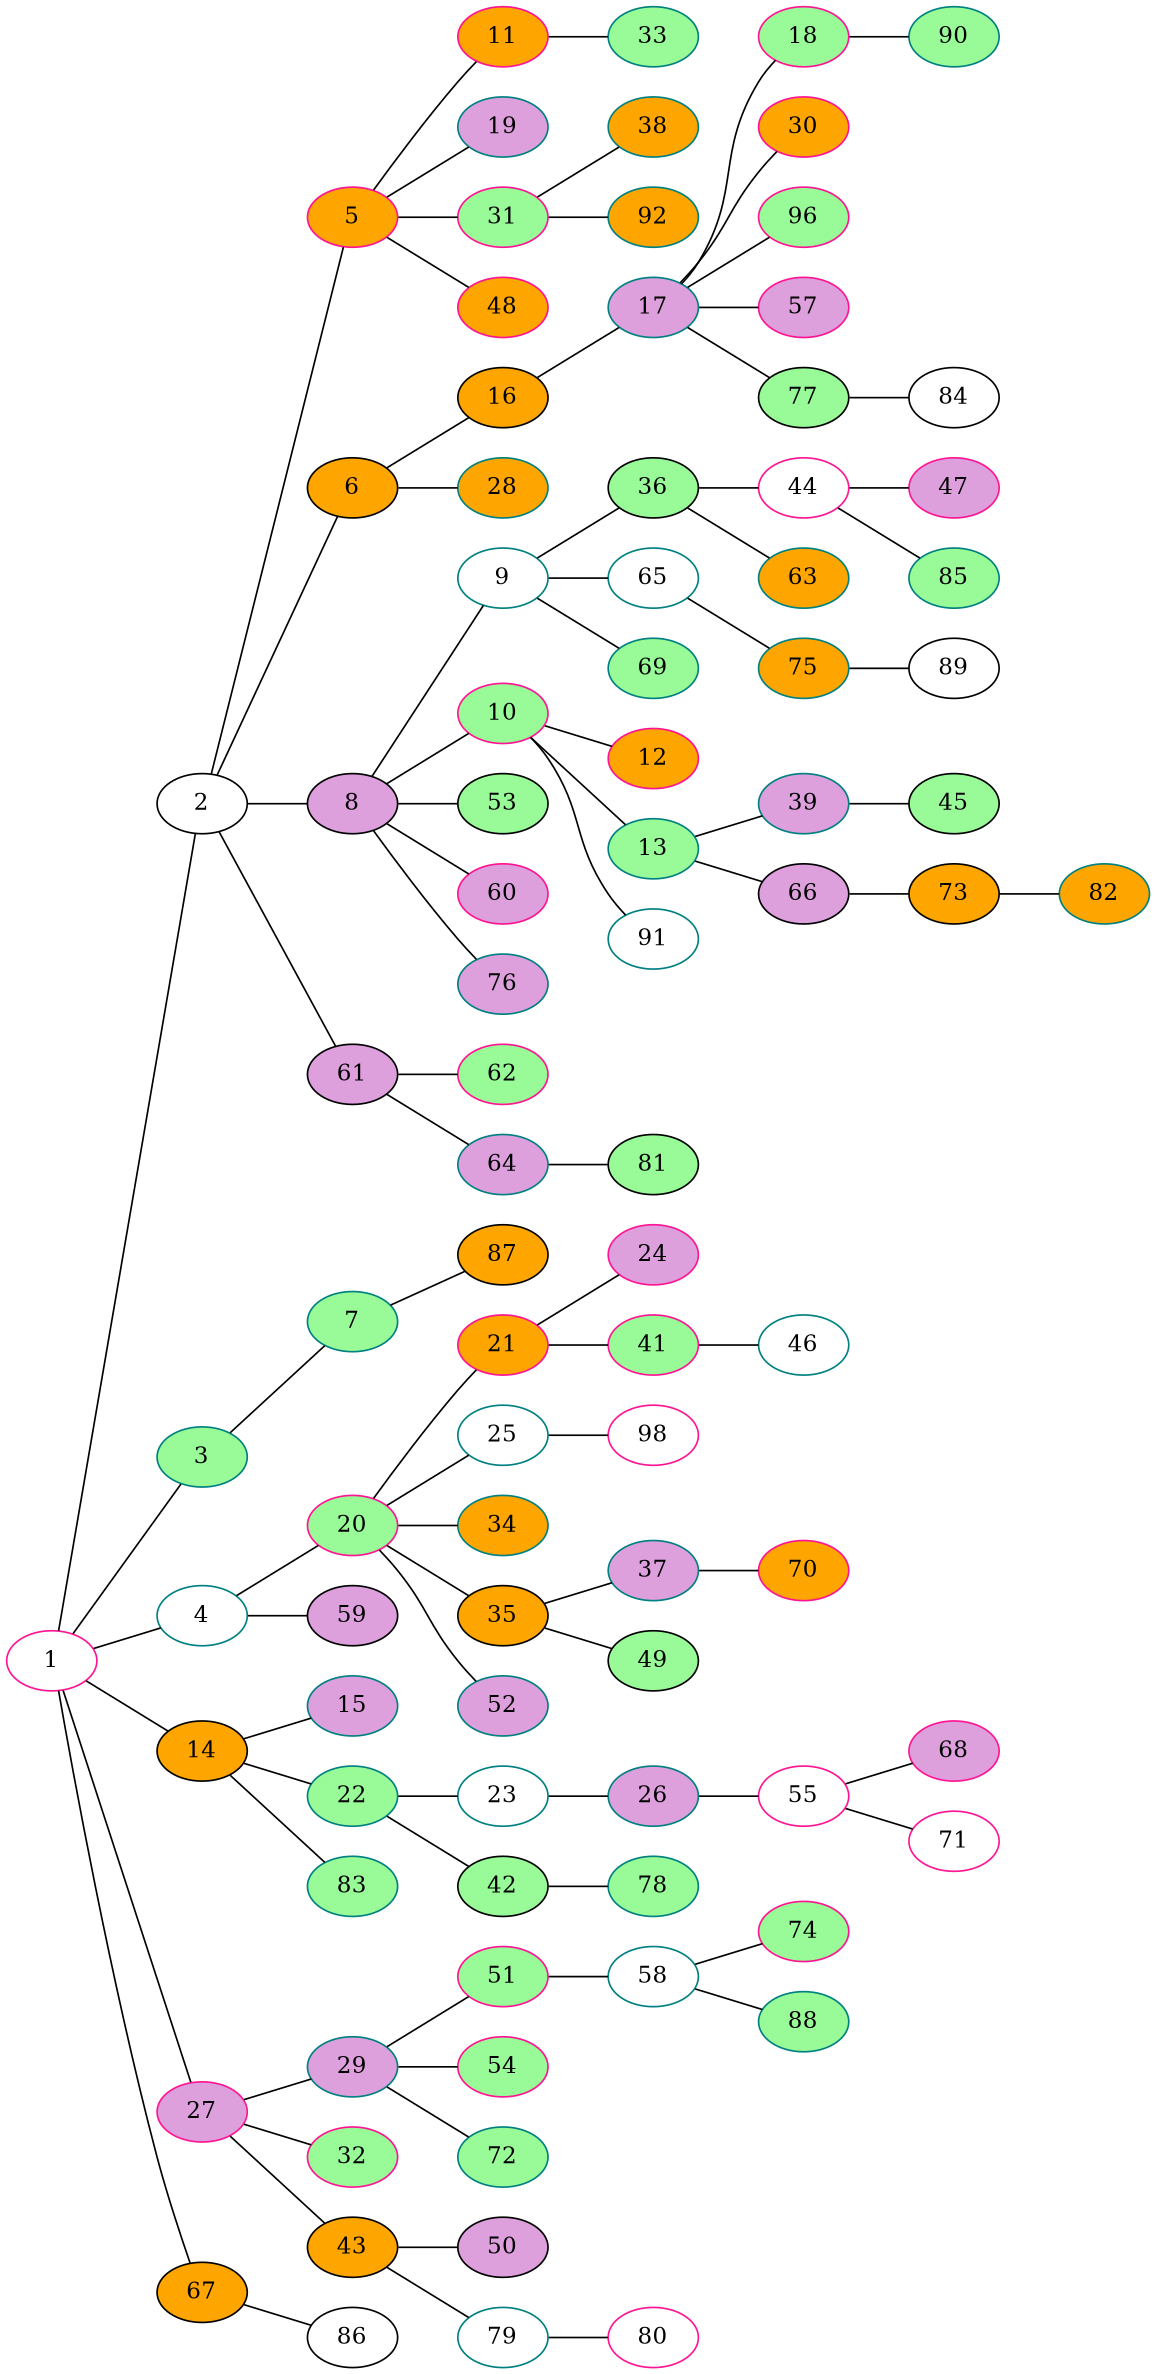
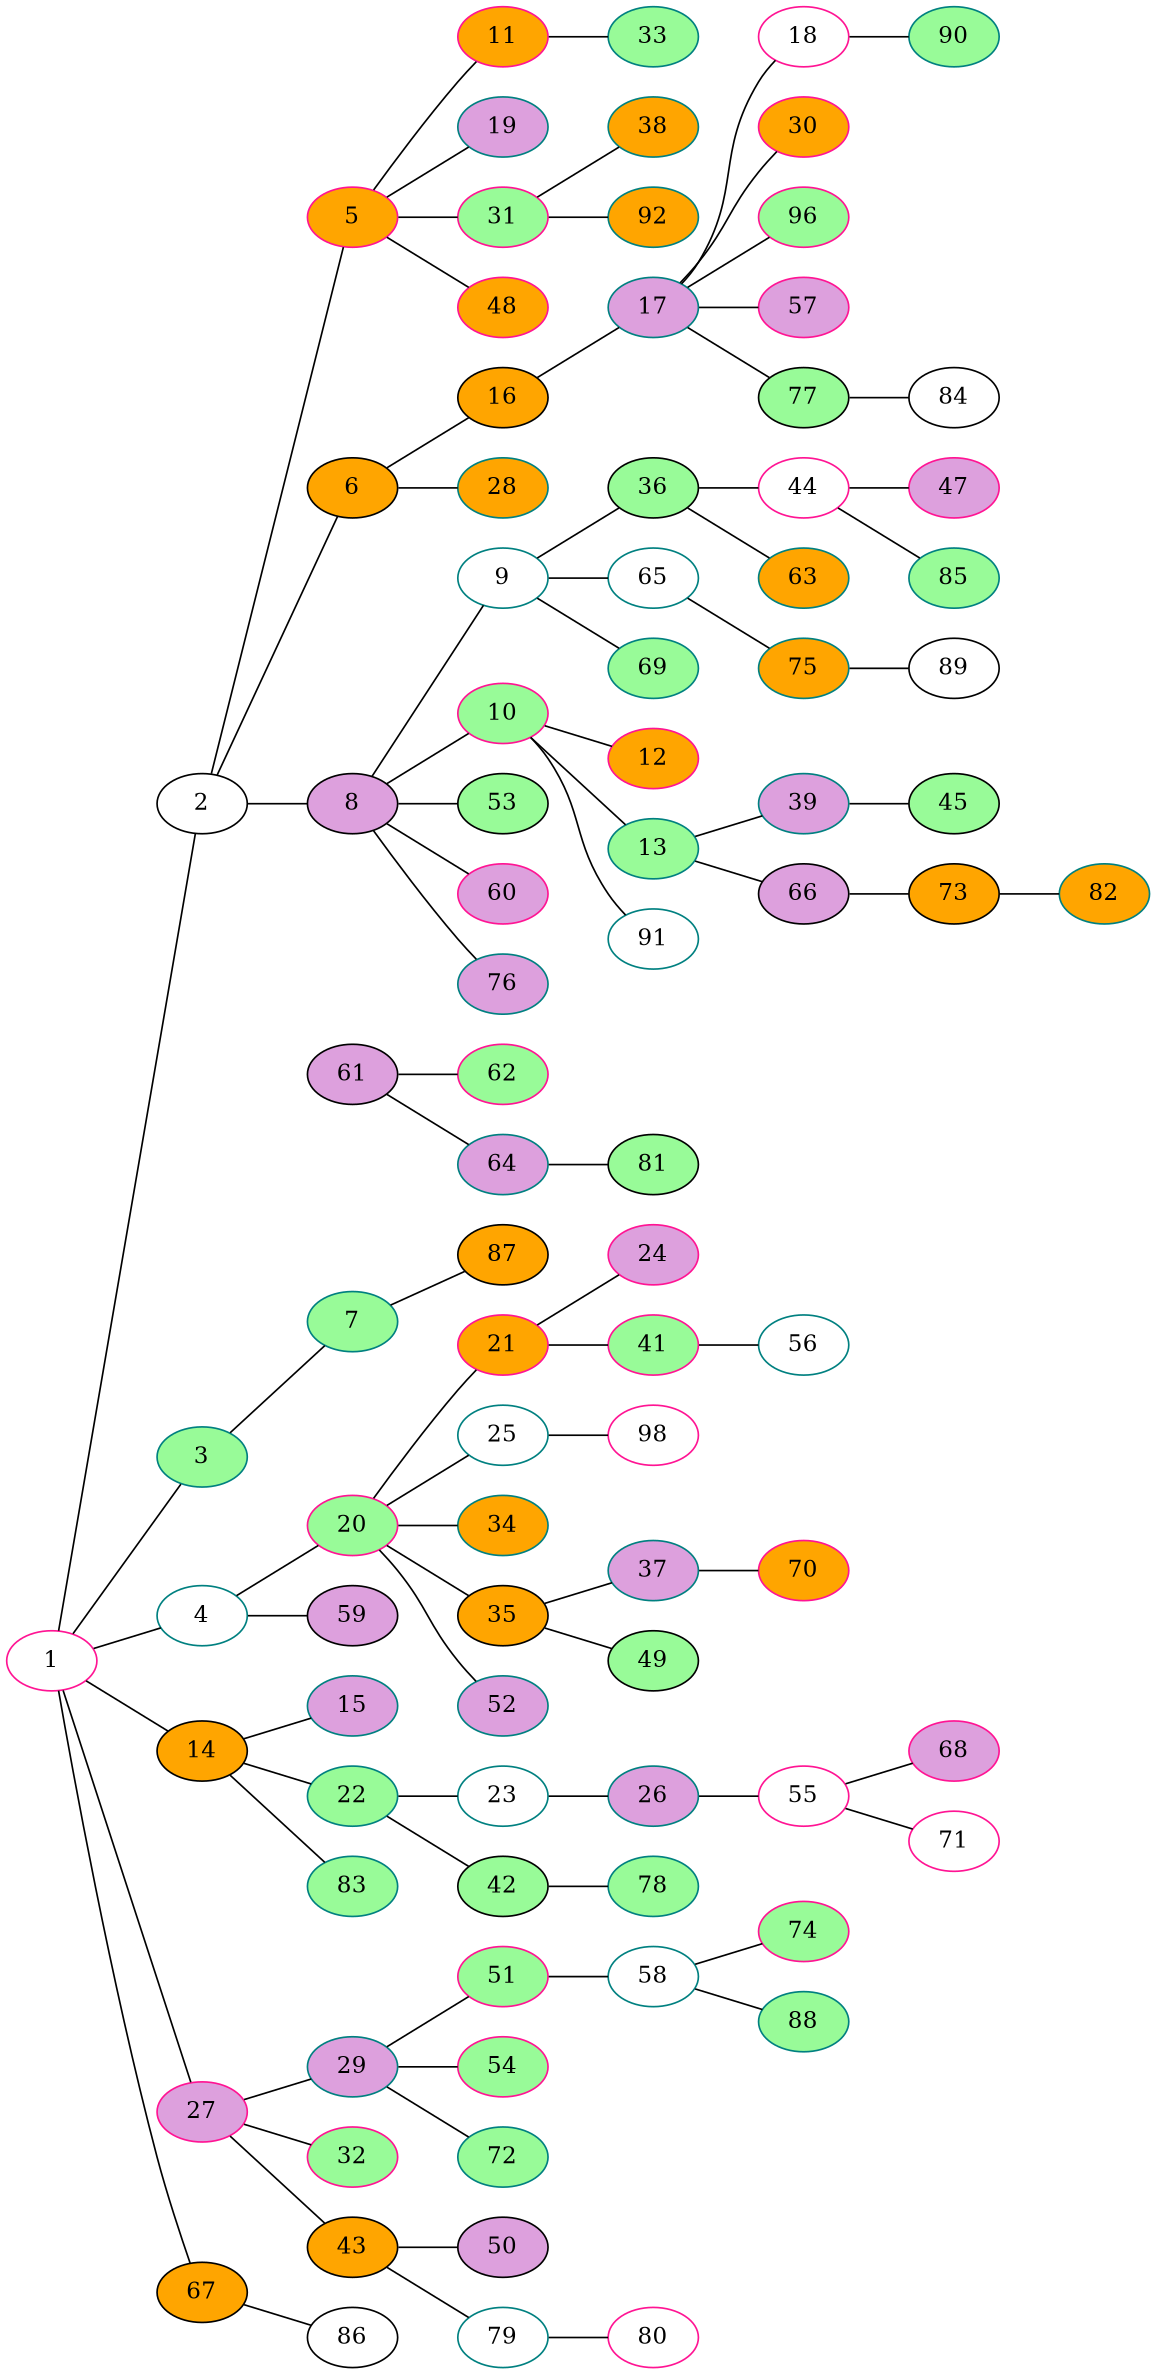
(804, 37) -> (804, 37)
(277, 939) -> none
(804, 1345) -> (804, 1345)
